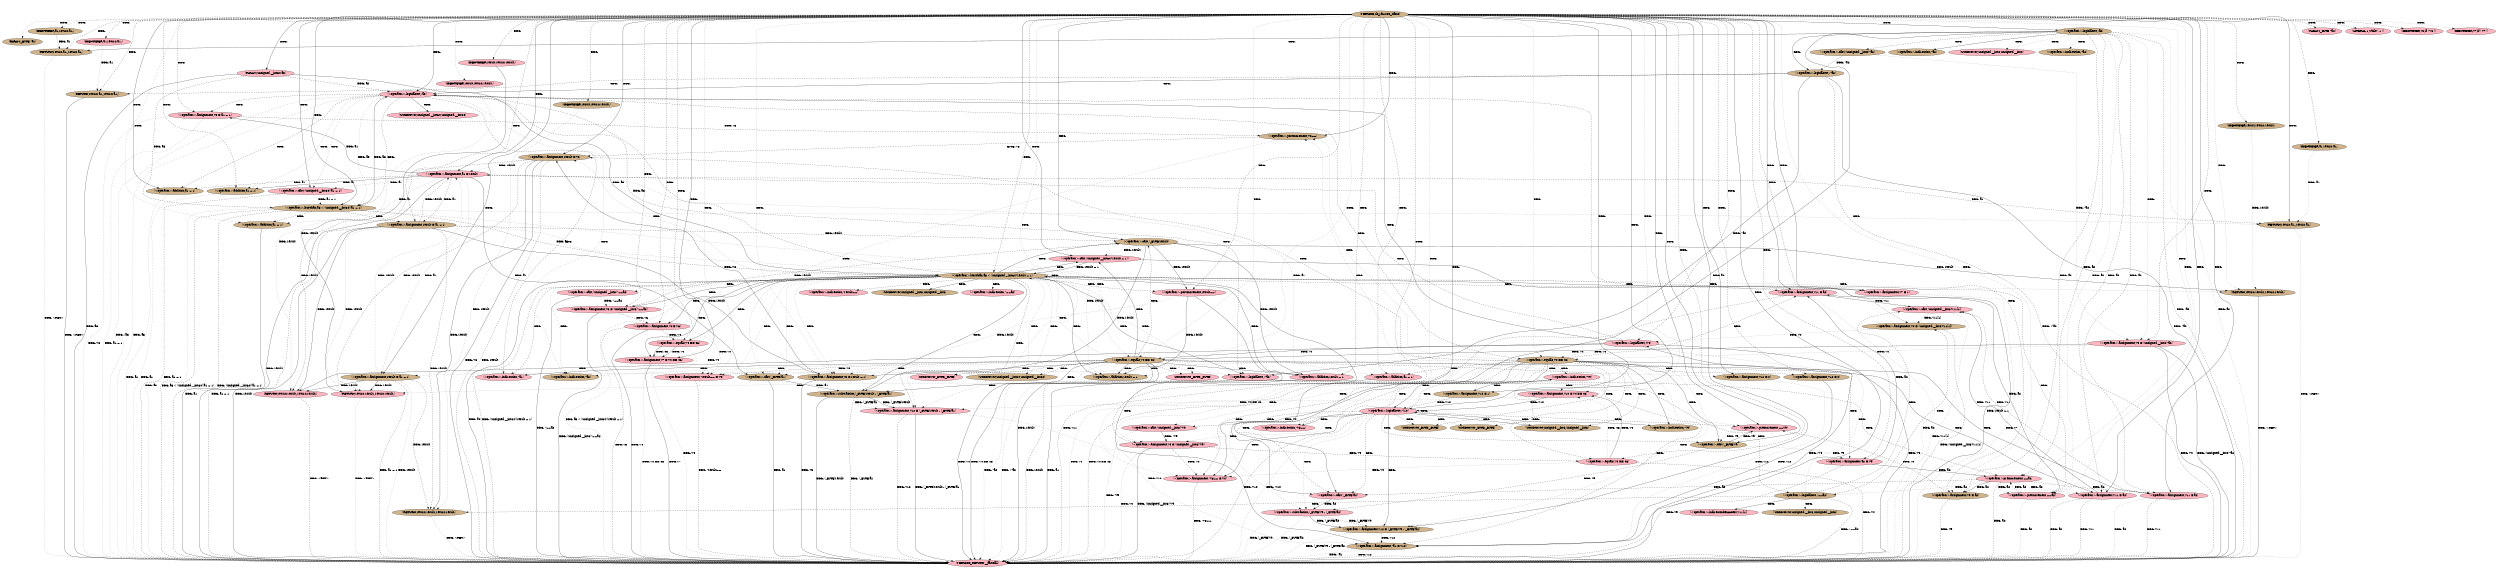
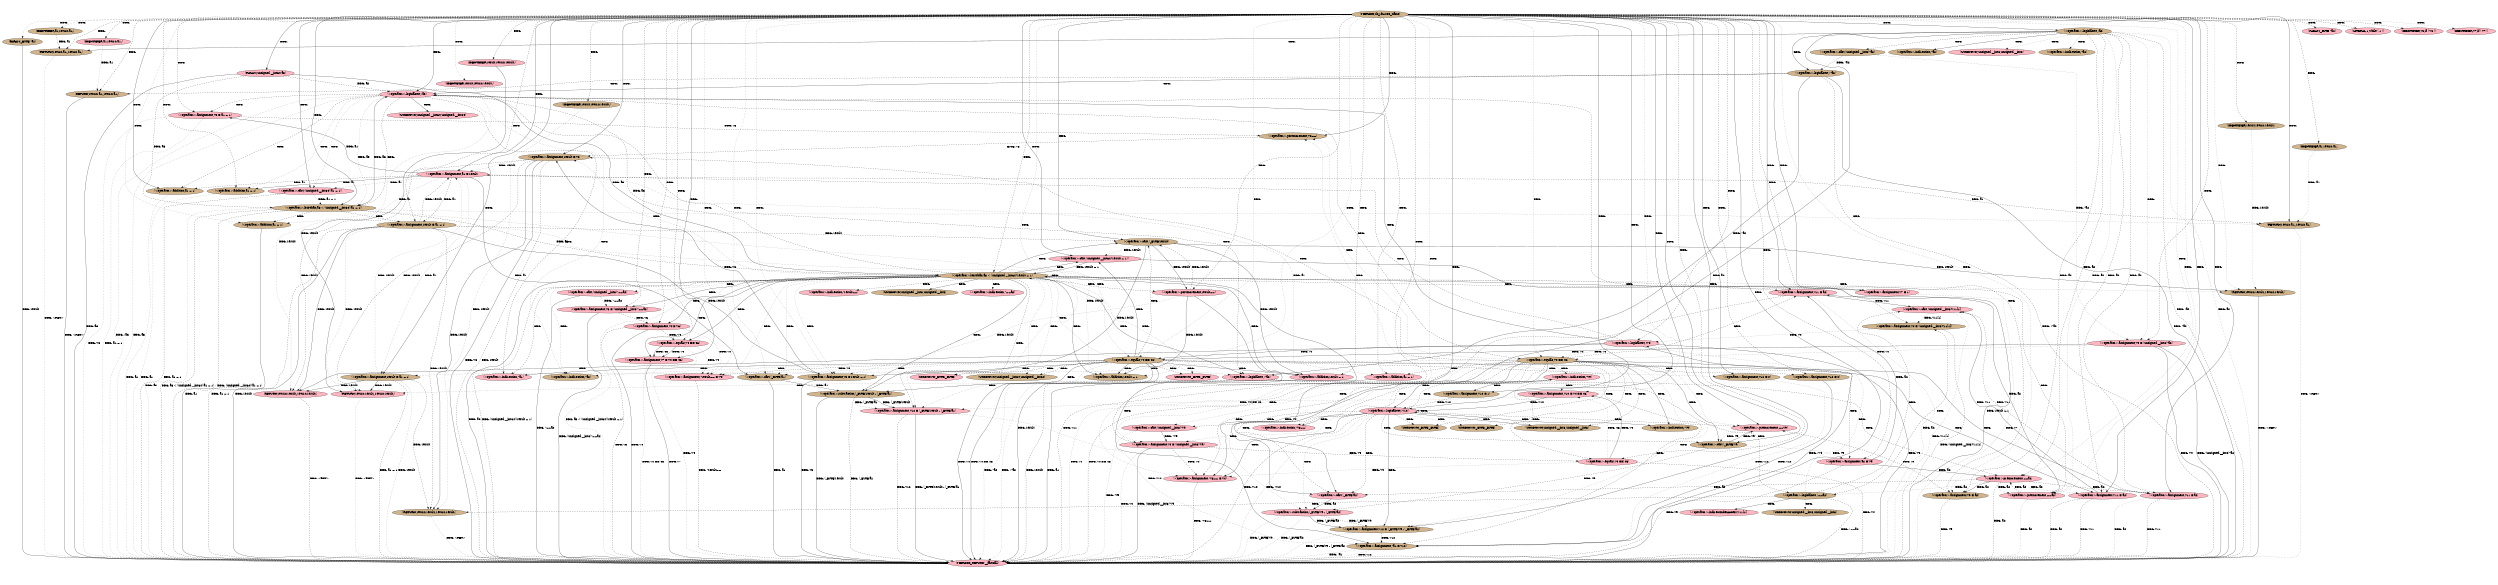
(977, 215) -> (869, 19)
(872, 264) -> (1188, 262)
(209, 556) -> (52, 556)
